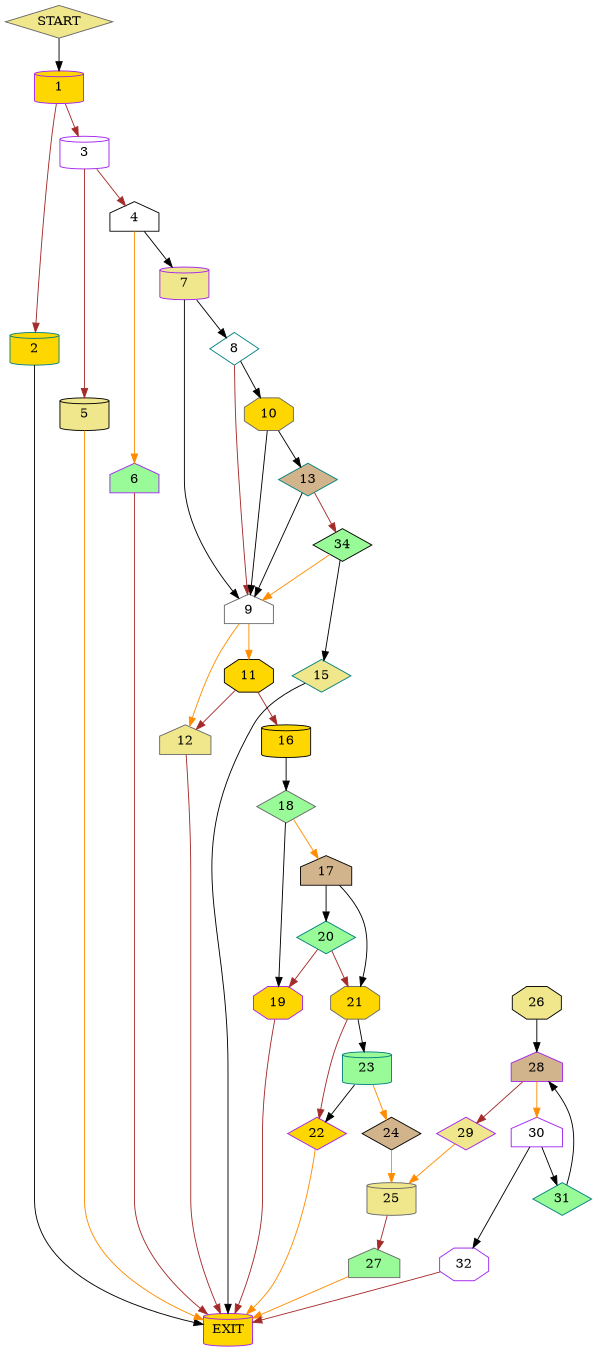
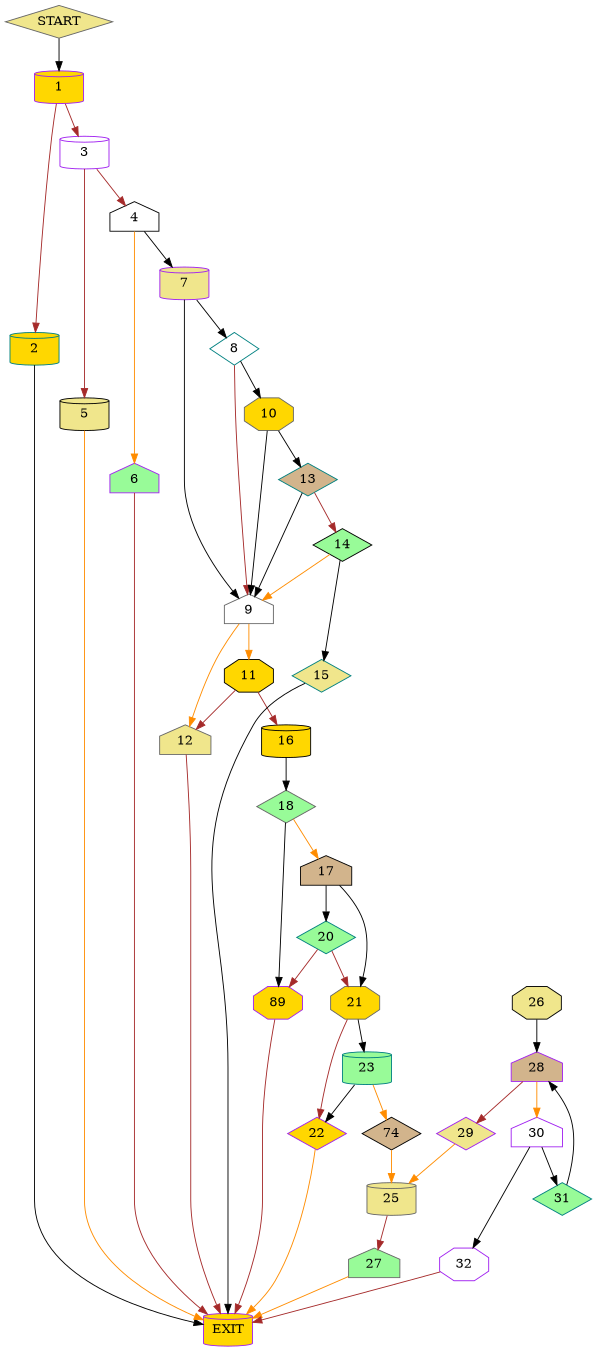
(342, 545) -> (342, 545)
(278, 1003) -> (278, 1003)
(391, 1134) -> (391, 1134)
